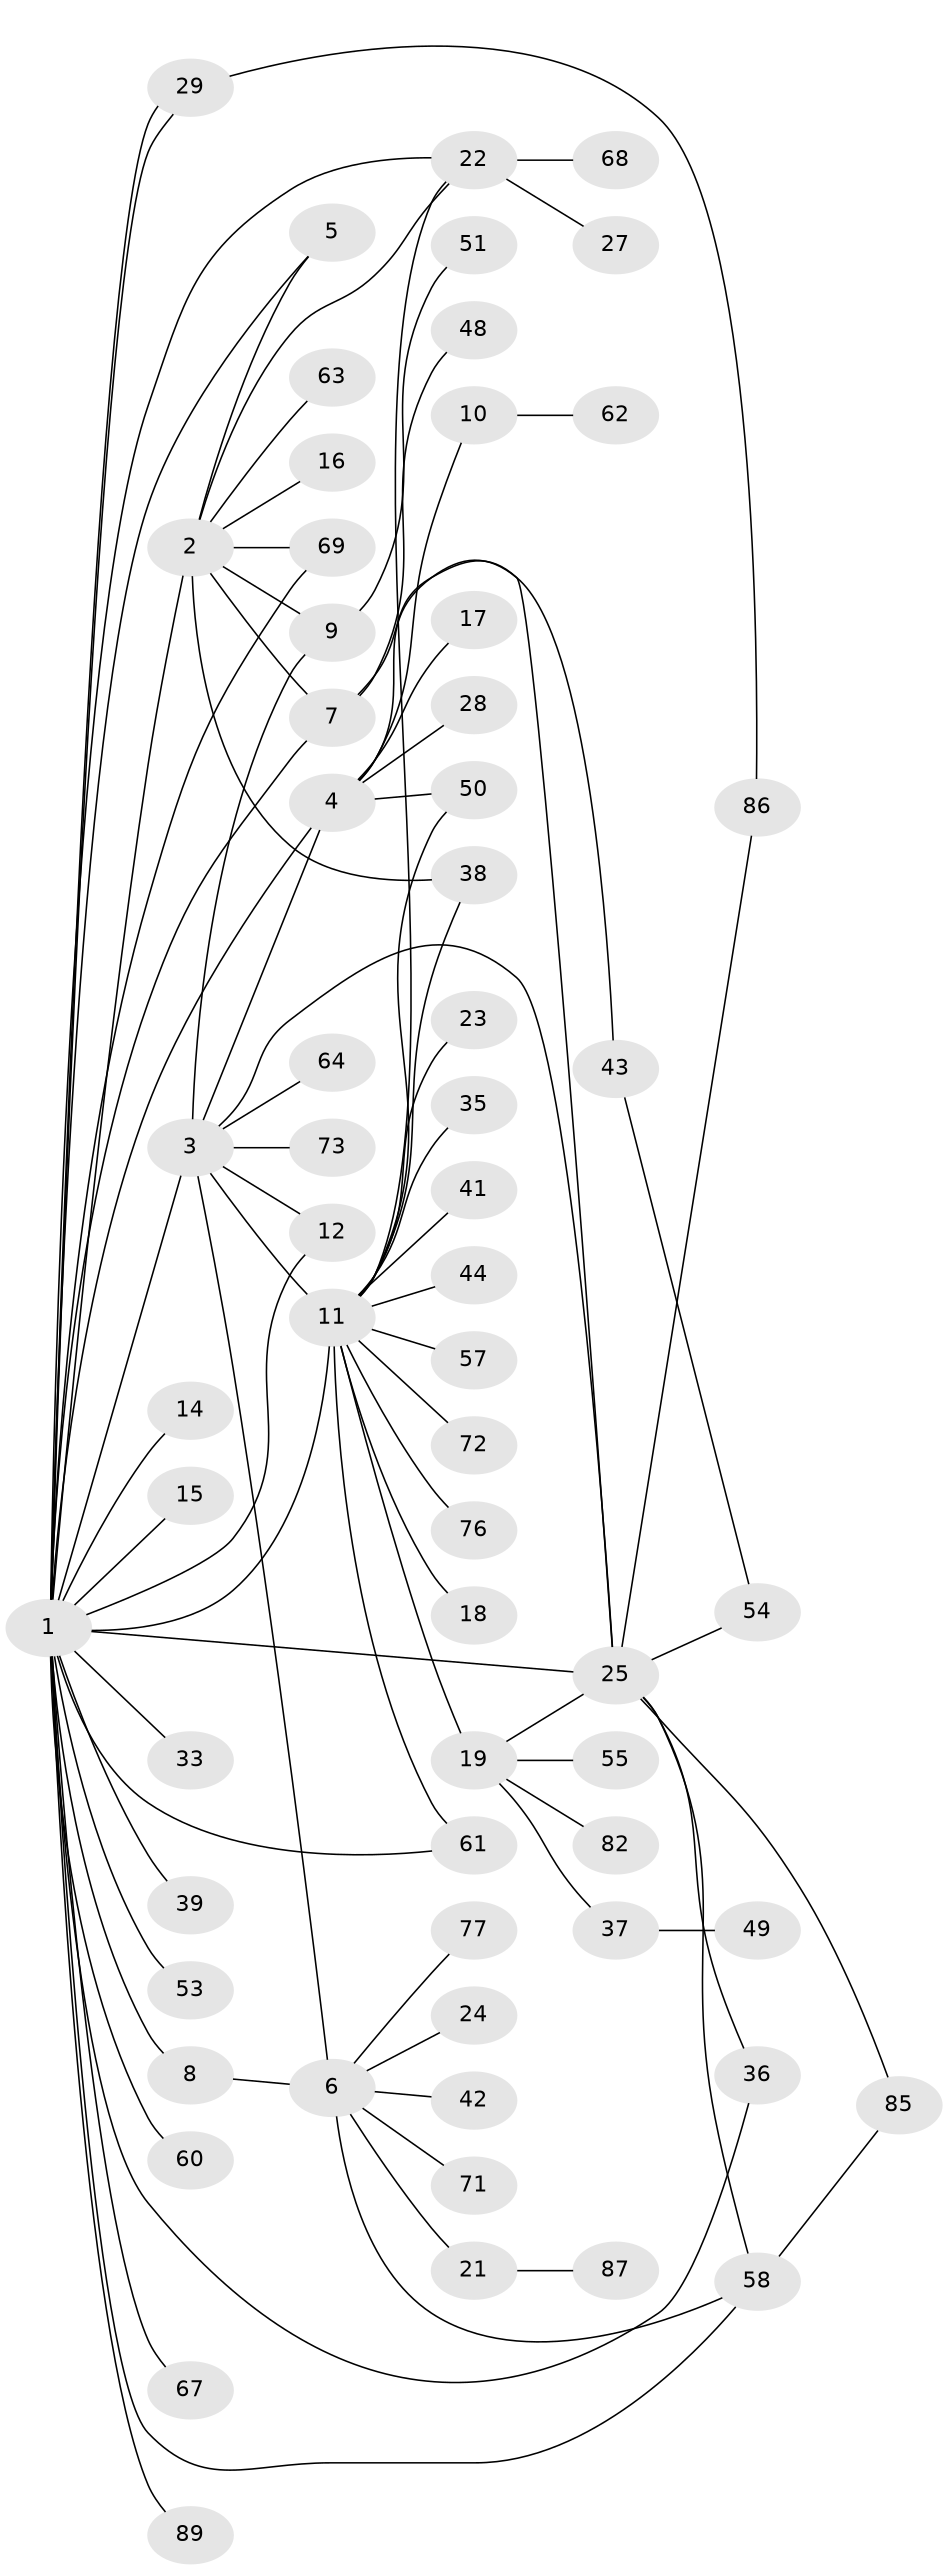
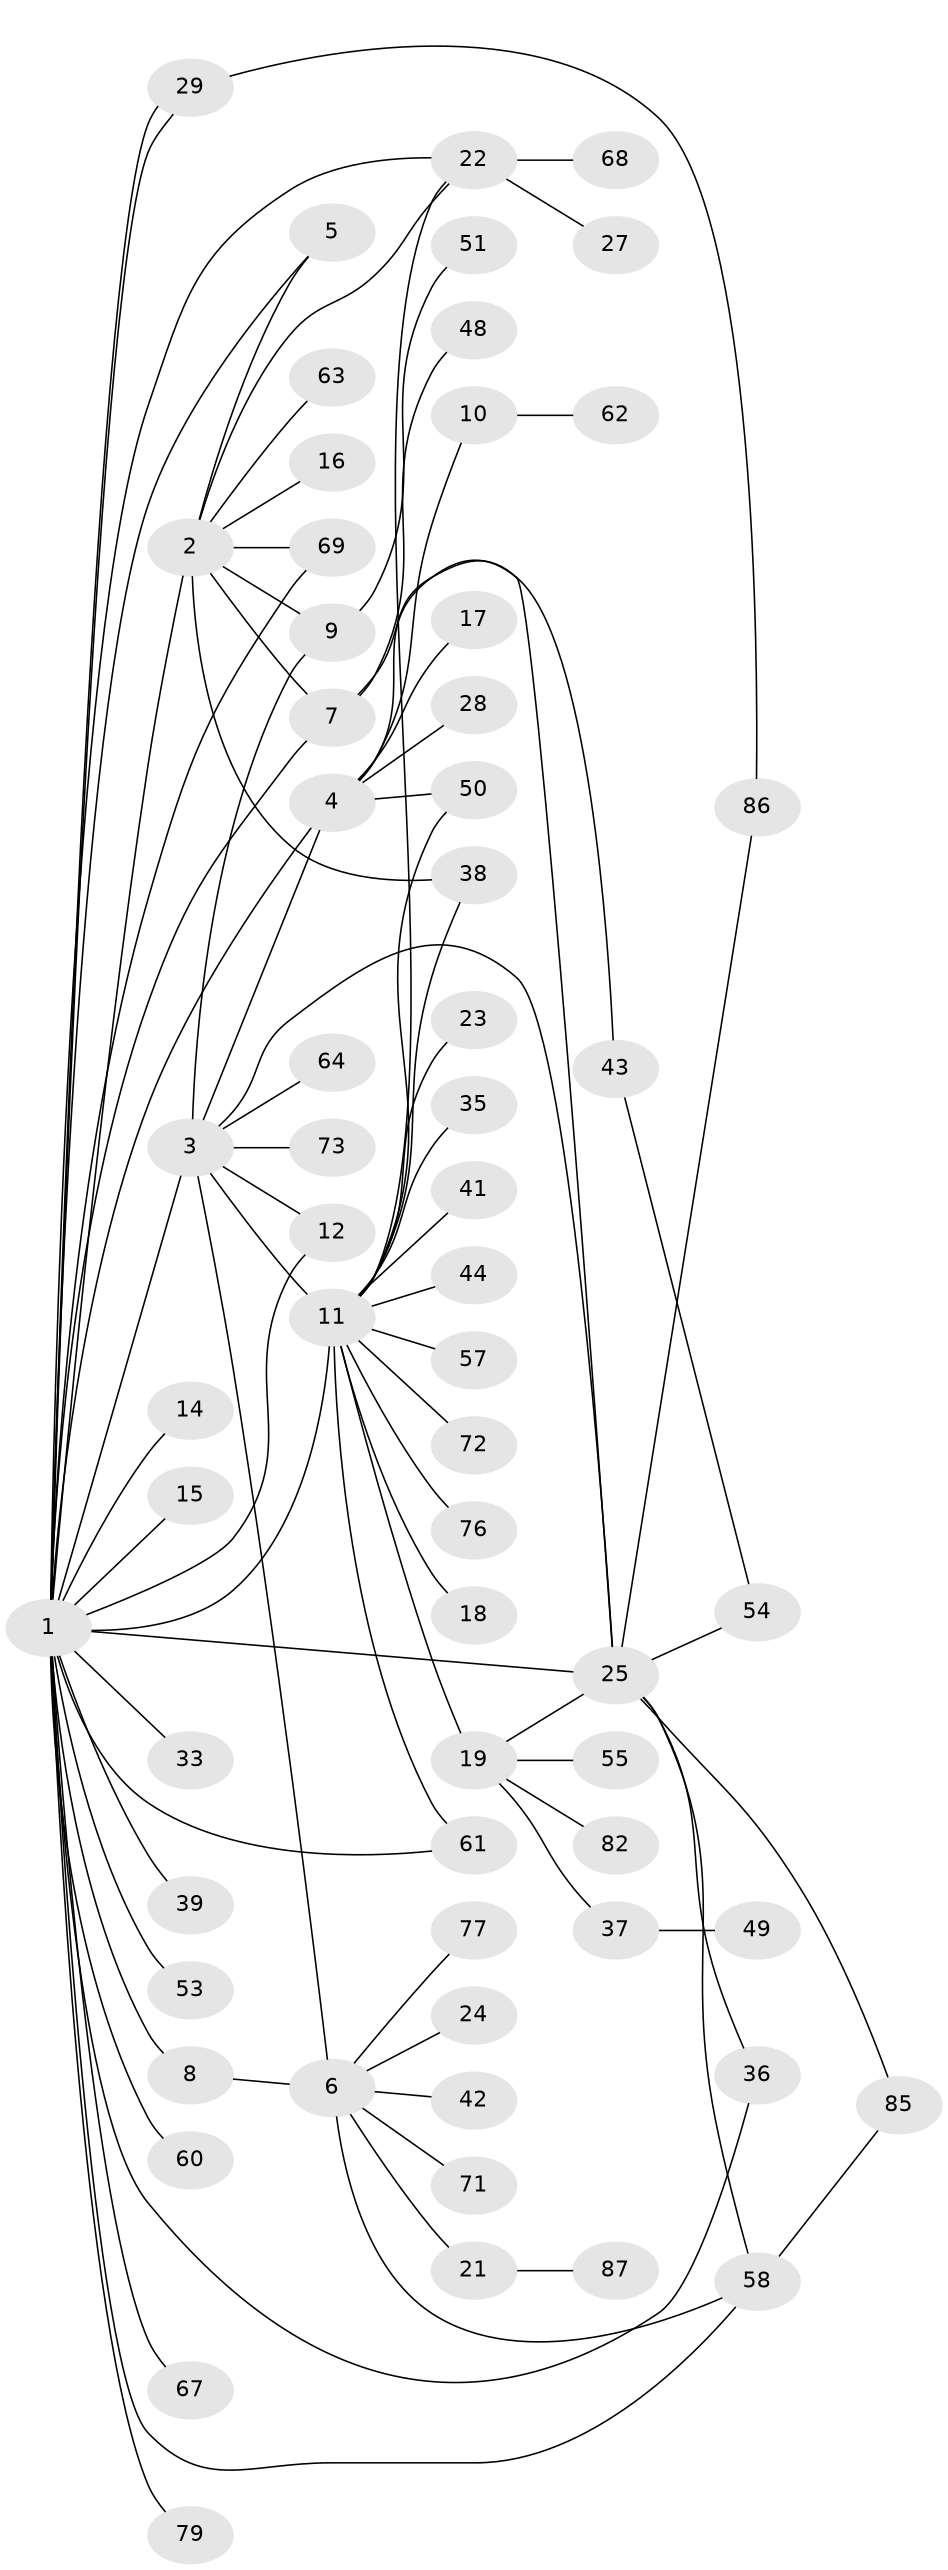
(191, 2535) -> (191, 2535)
